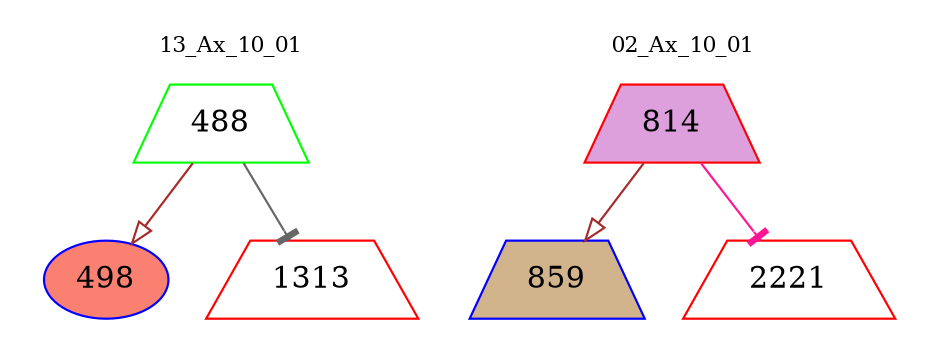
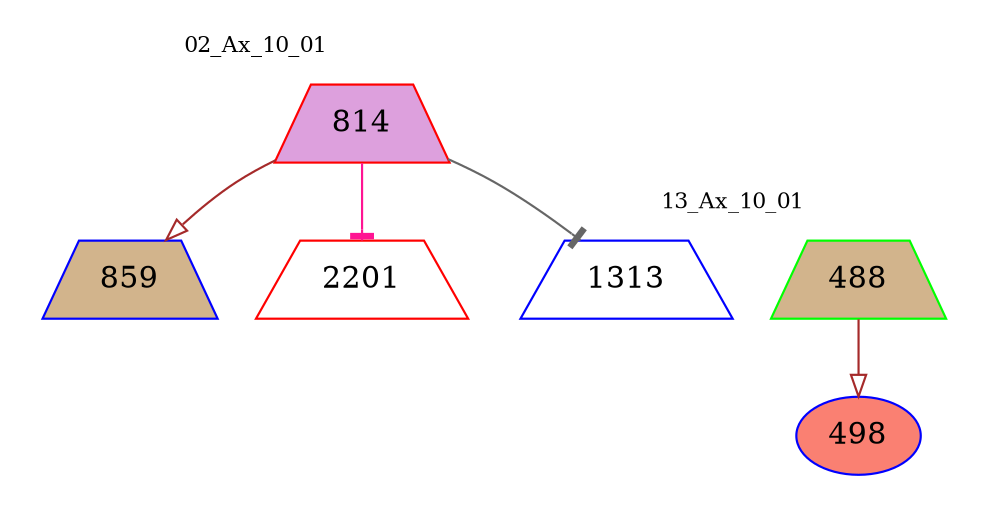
(221, 124) -> (859, 280)
(264, 197) -> (518, 197)
(312, 280) -> (627, 280)
(789, 280) -> (362, 280)
